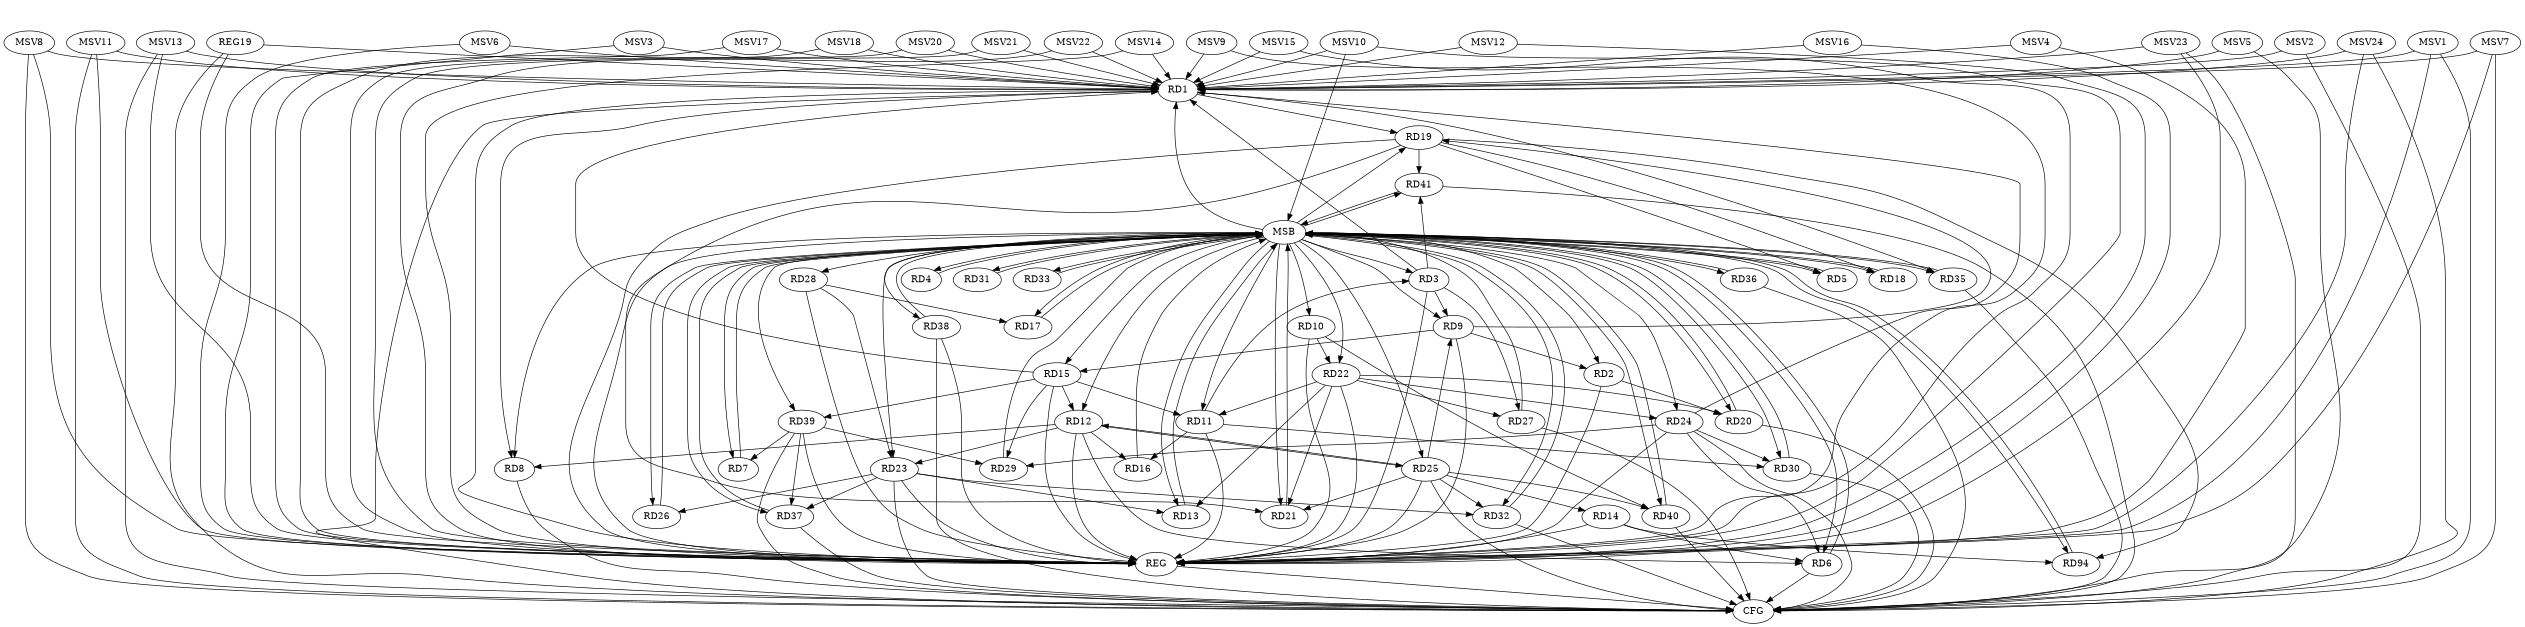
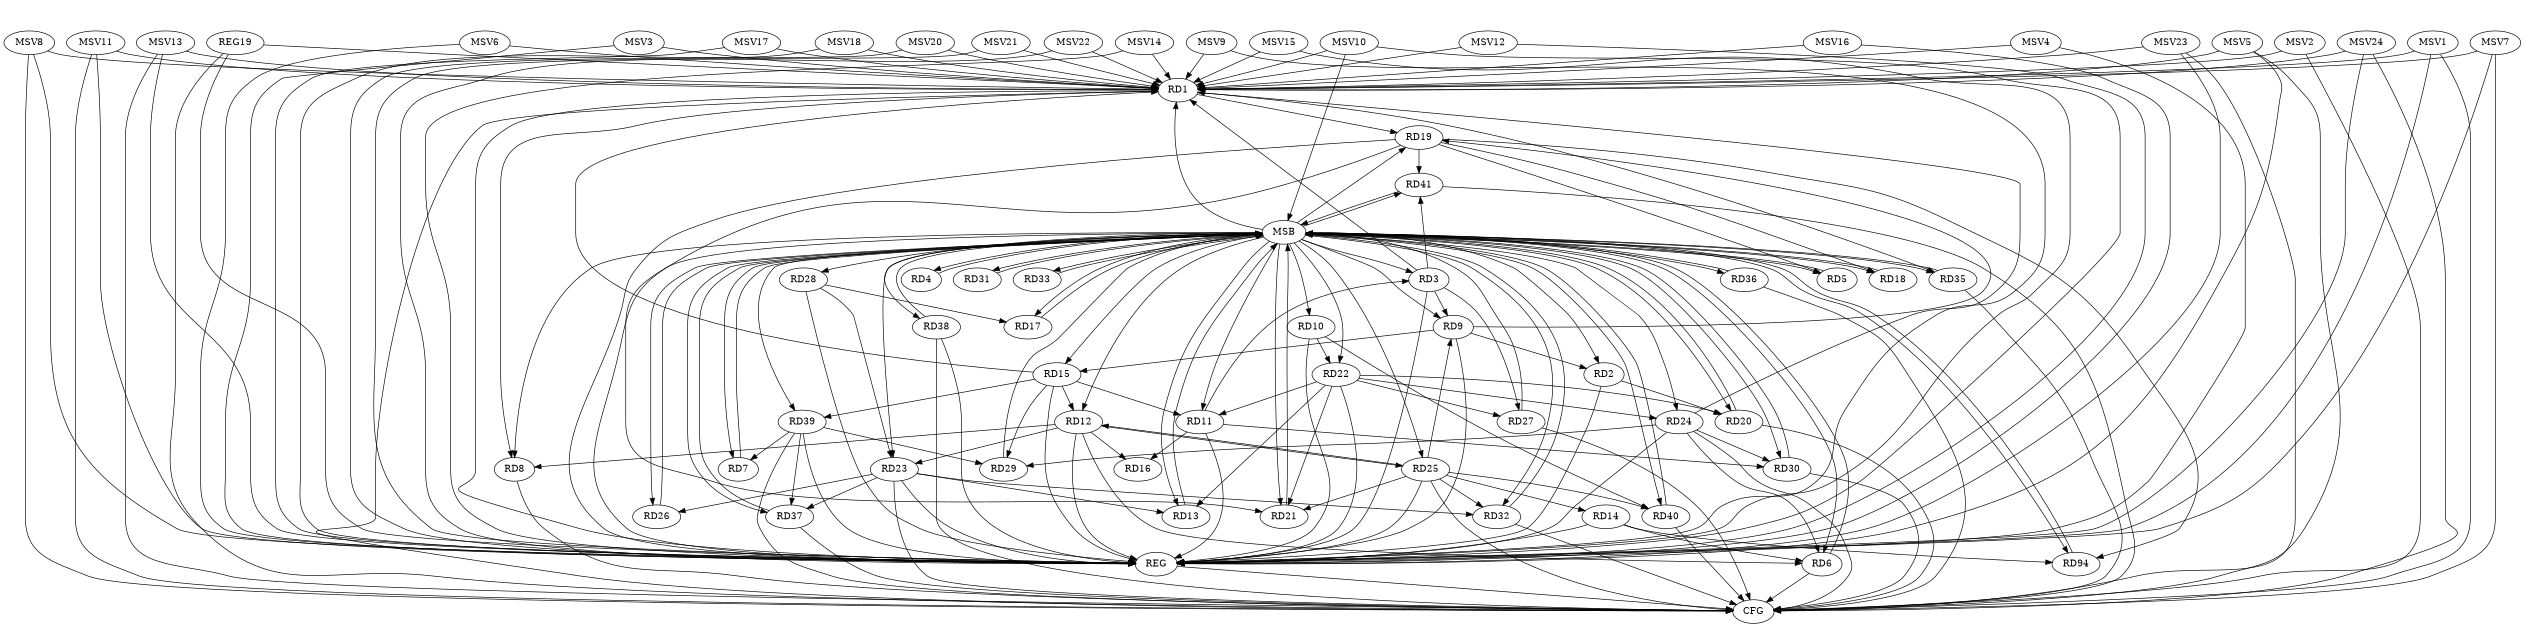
(1156, 325) -> none
none -> (1879, 533)
